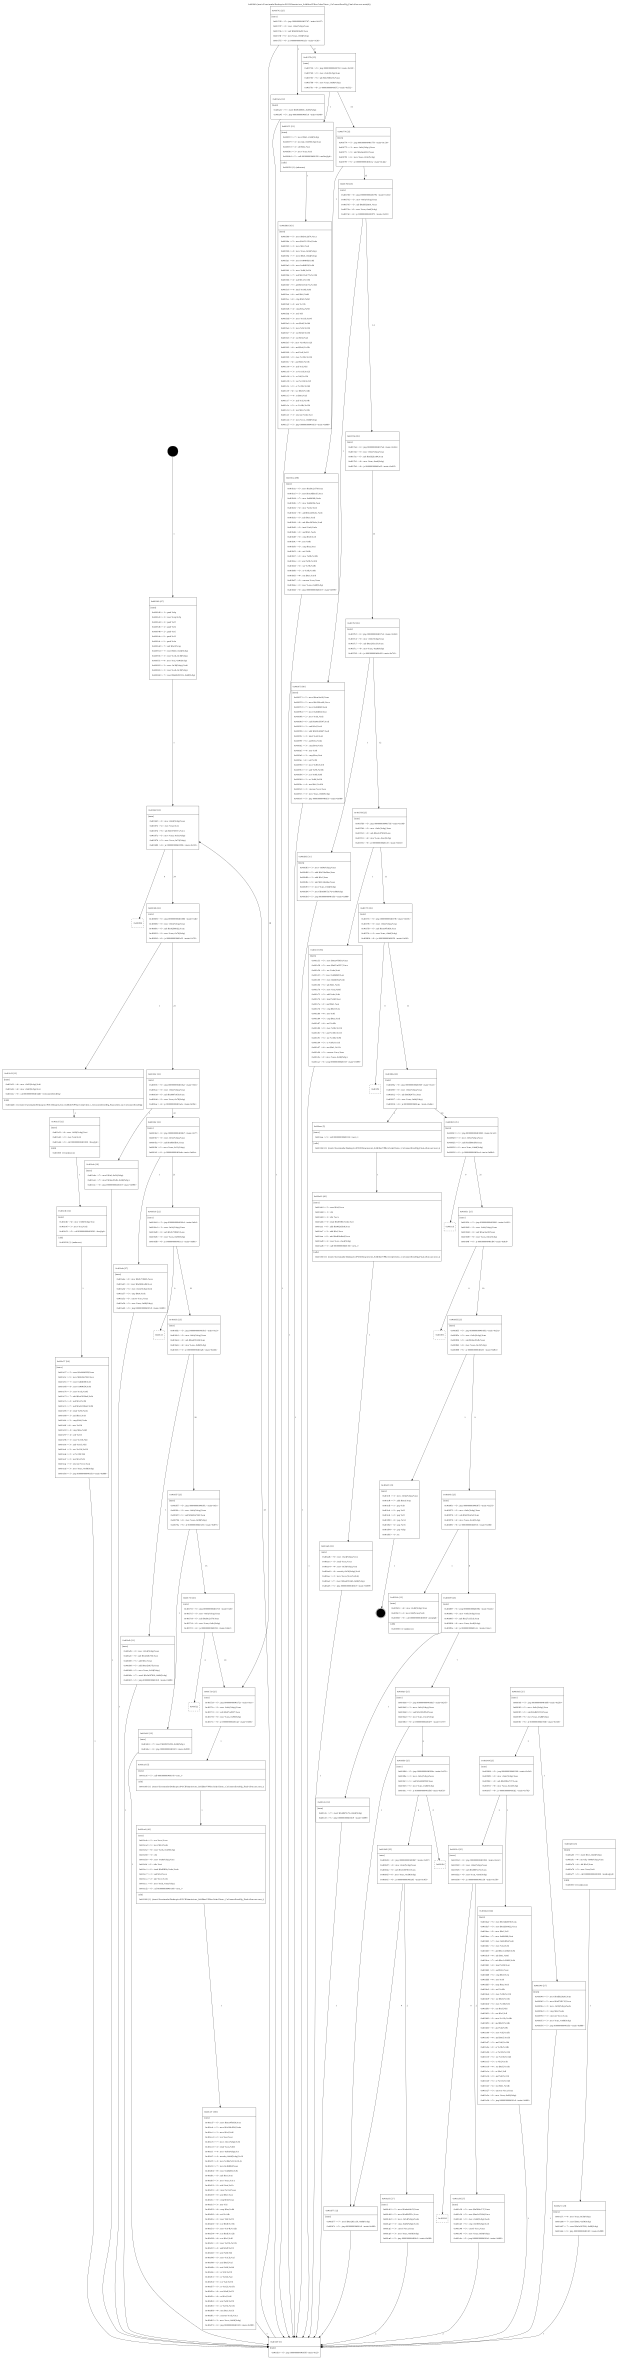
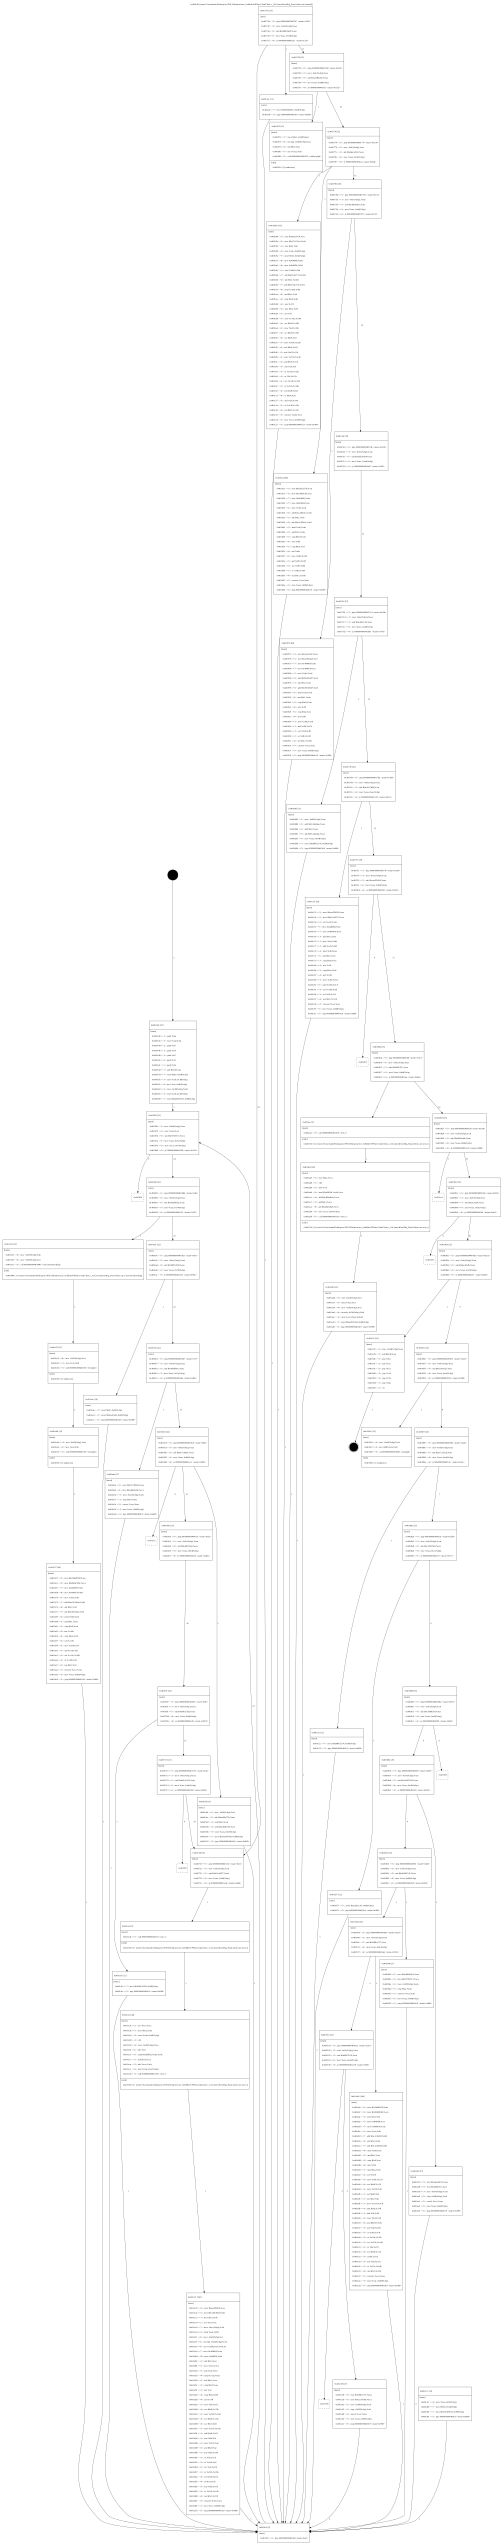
(306, 196) -> (310, 189)
(163, 1493) -> (217, 1629)
(589, 1864) -> none
(384, 2045) -> (406, 1821)
